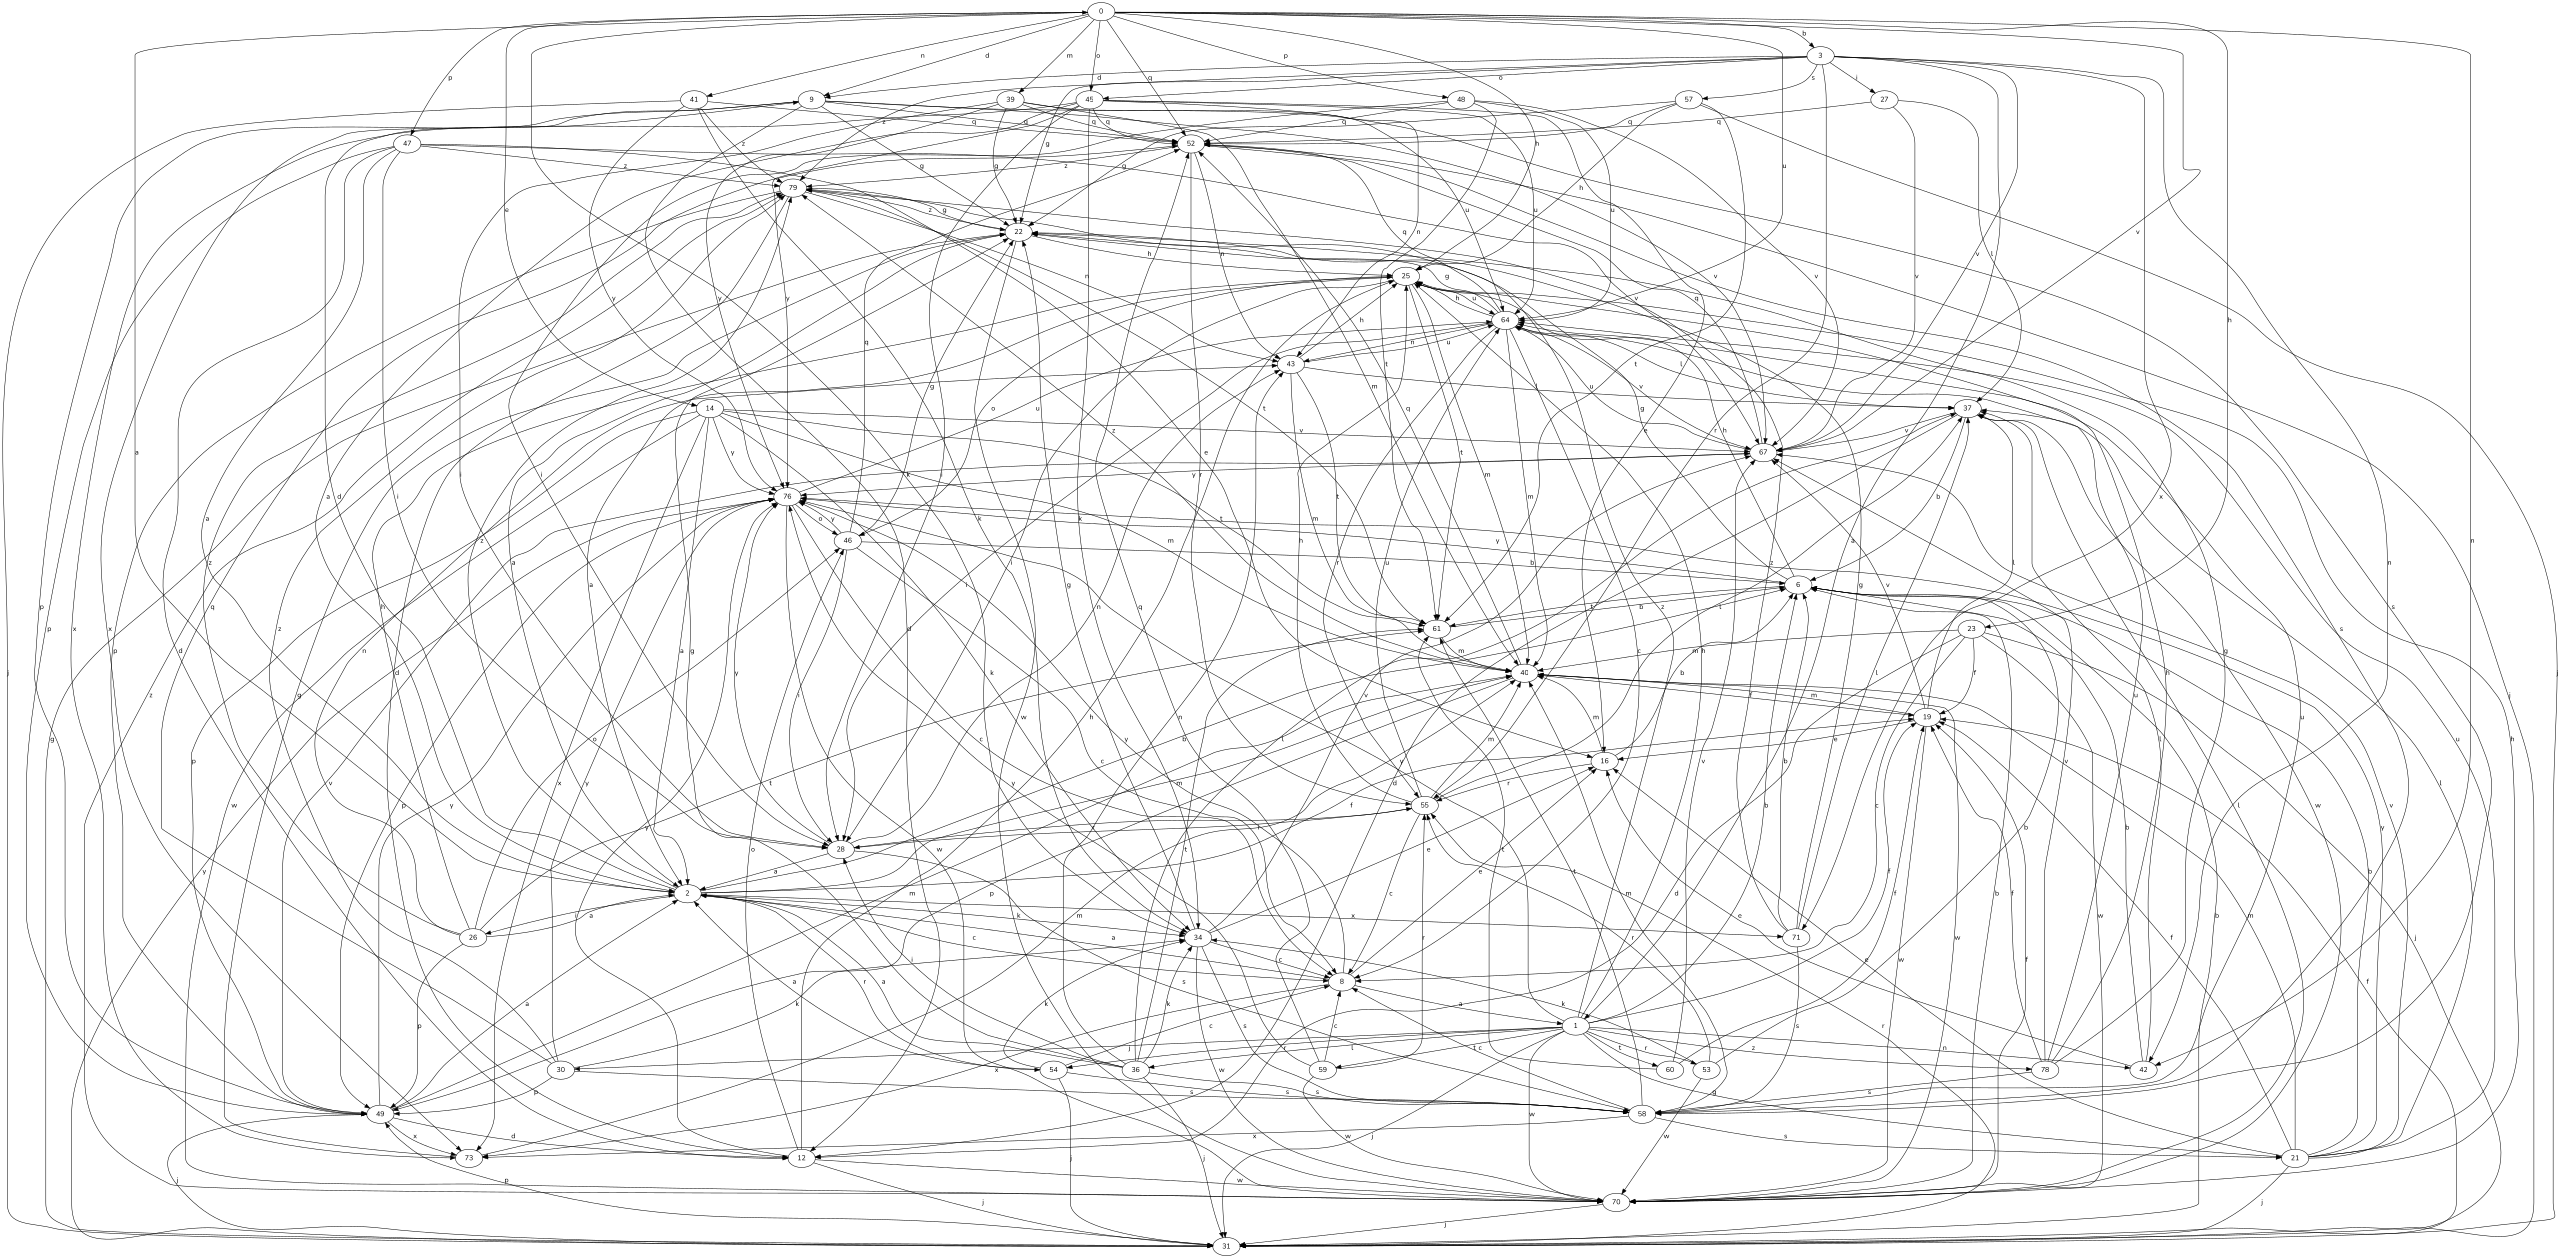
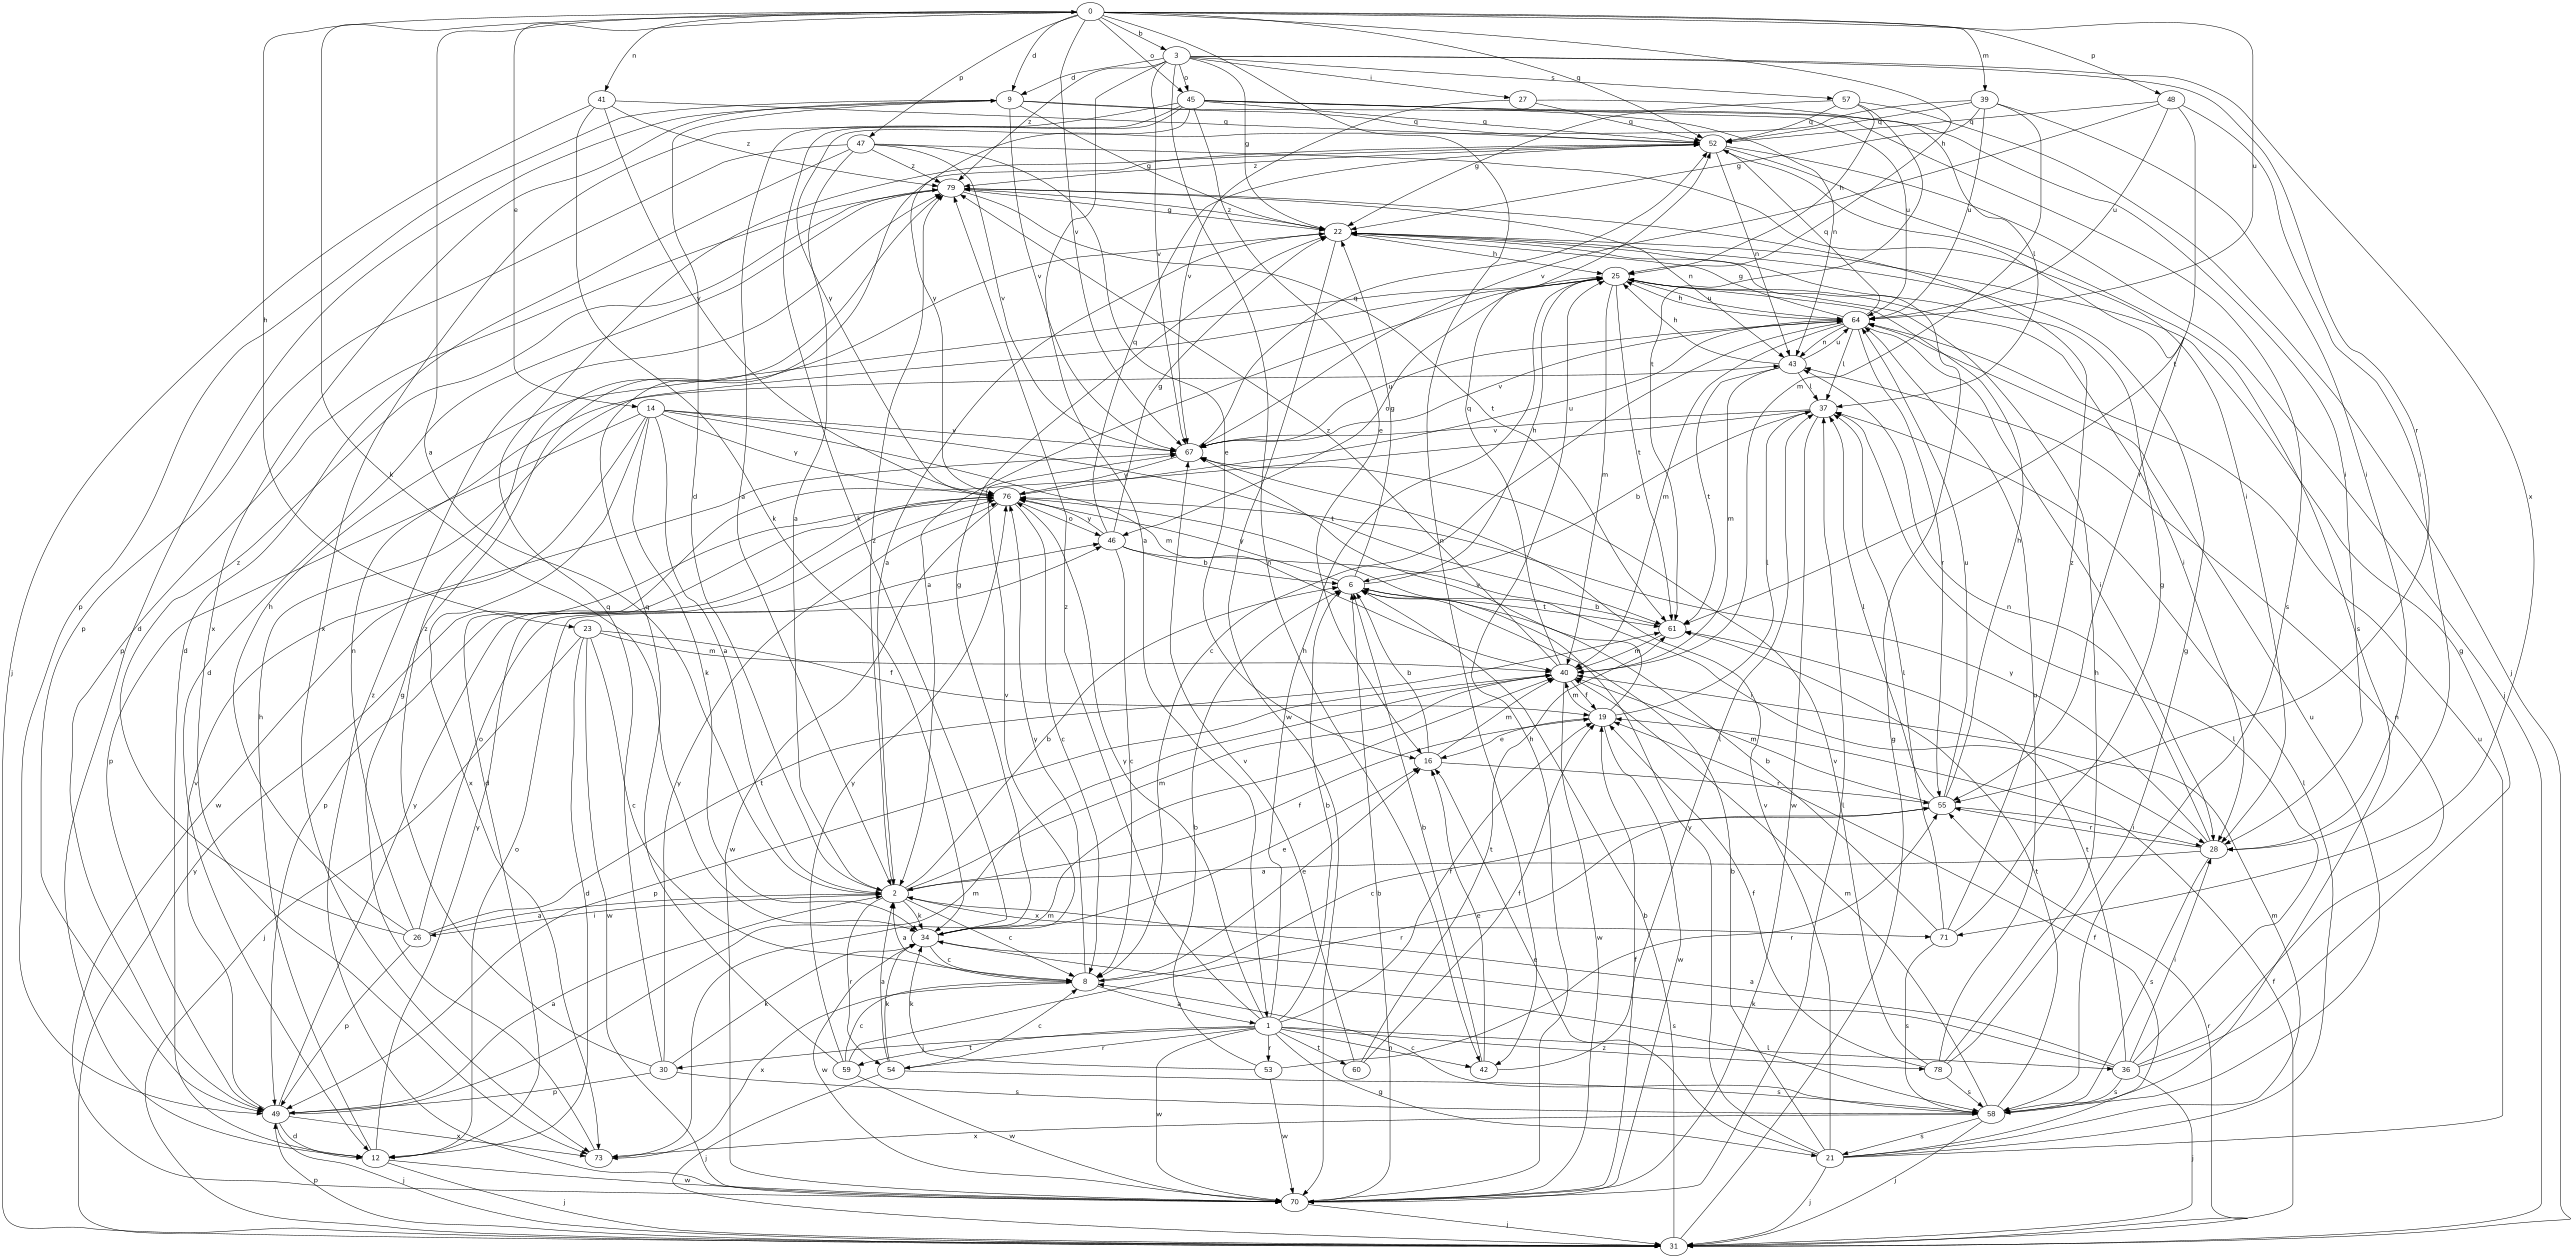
(1364, 1136) -> (1845, 1203)
